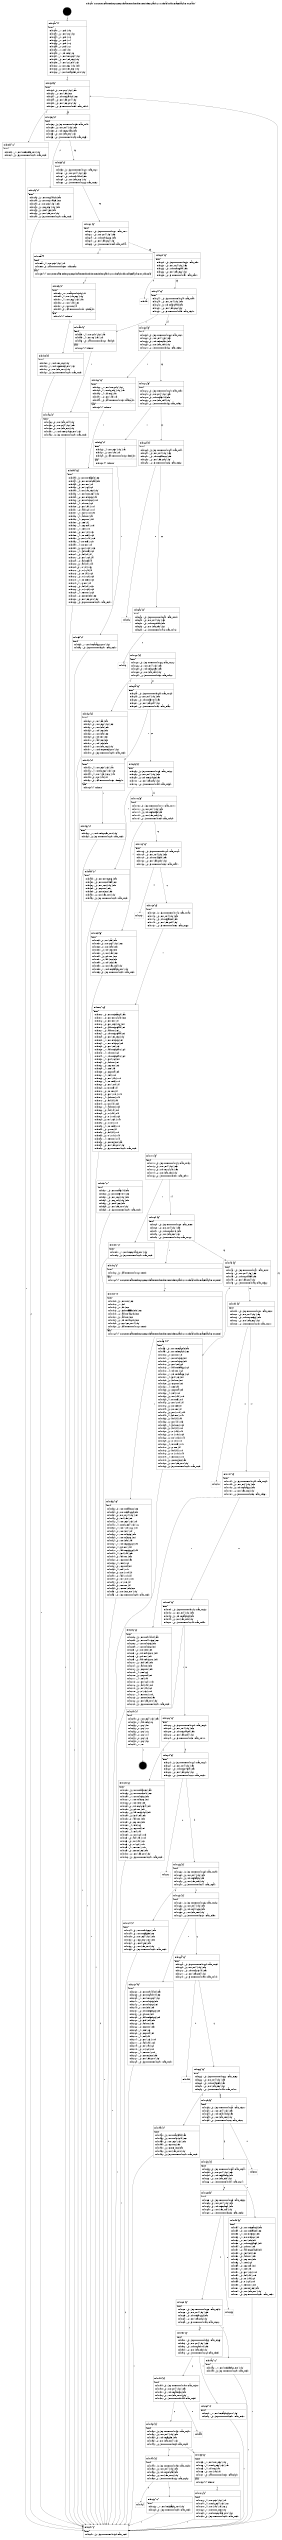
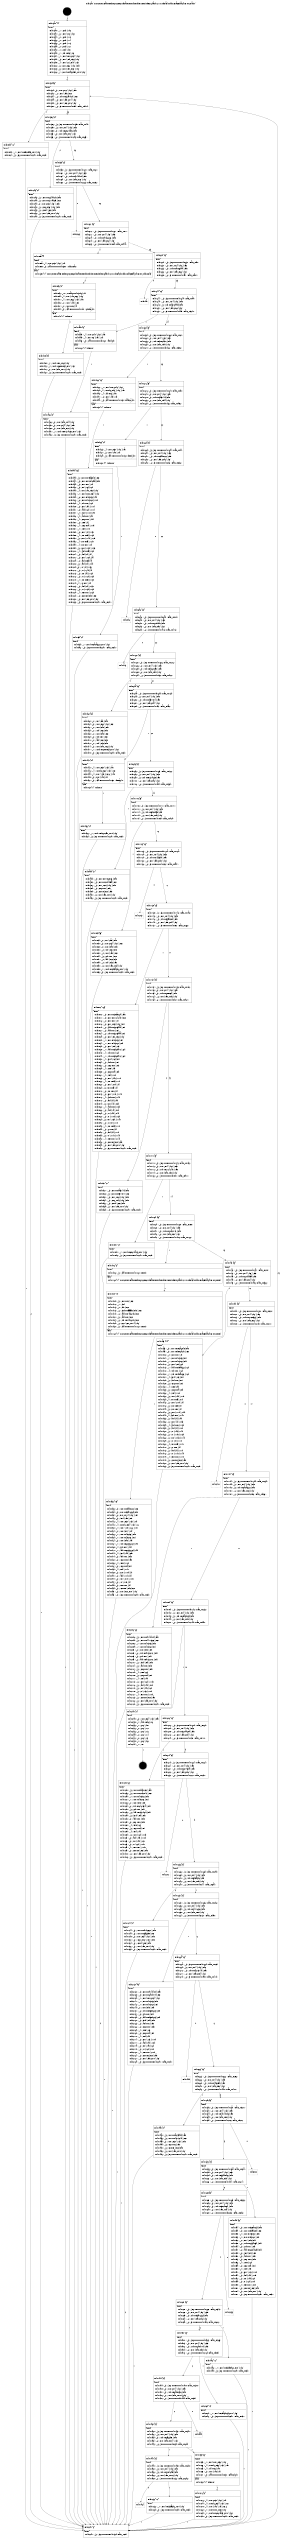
none -> (76, 234)
none -> (154, 642)
none -> (168, 990)
